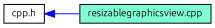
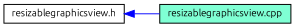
(24, 14) -> (64, 14)
